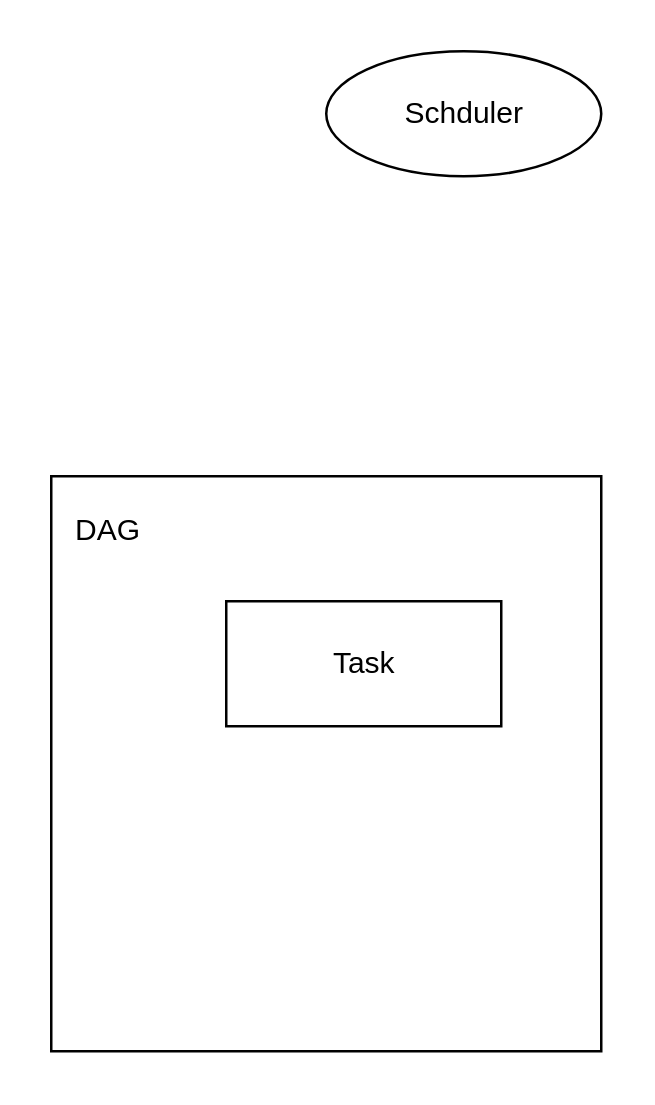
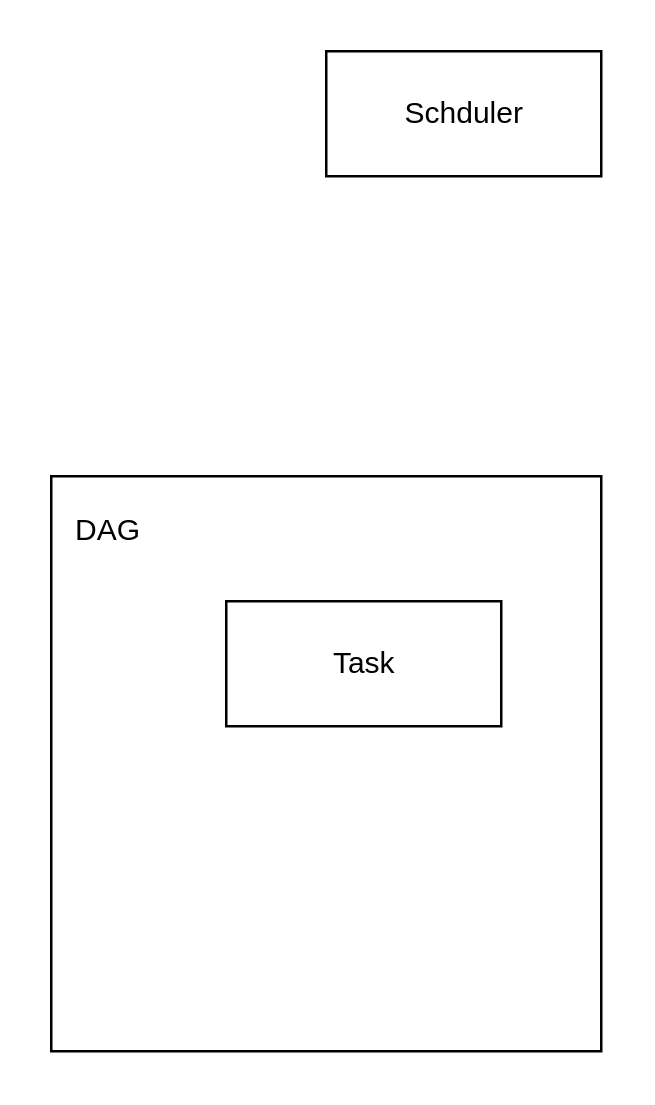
(464, 114) -> (464, 114)
